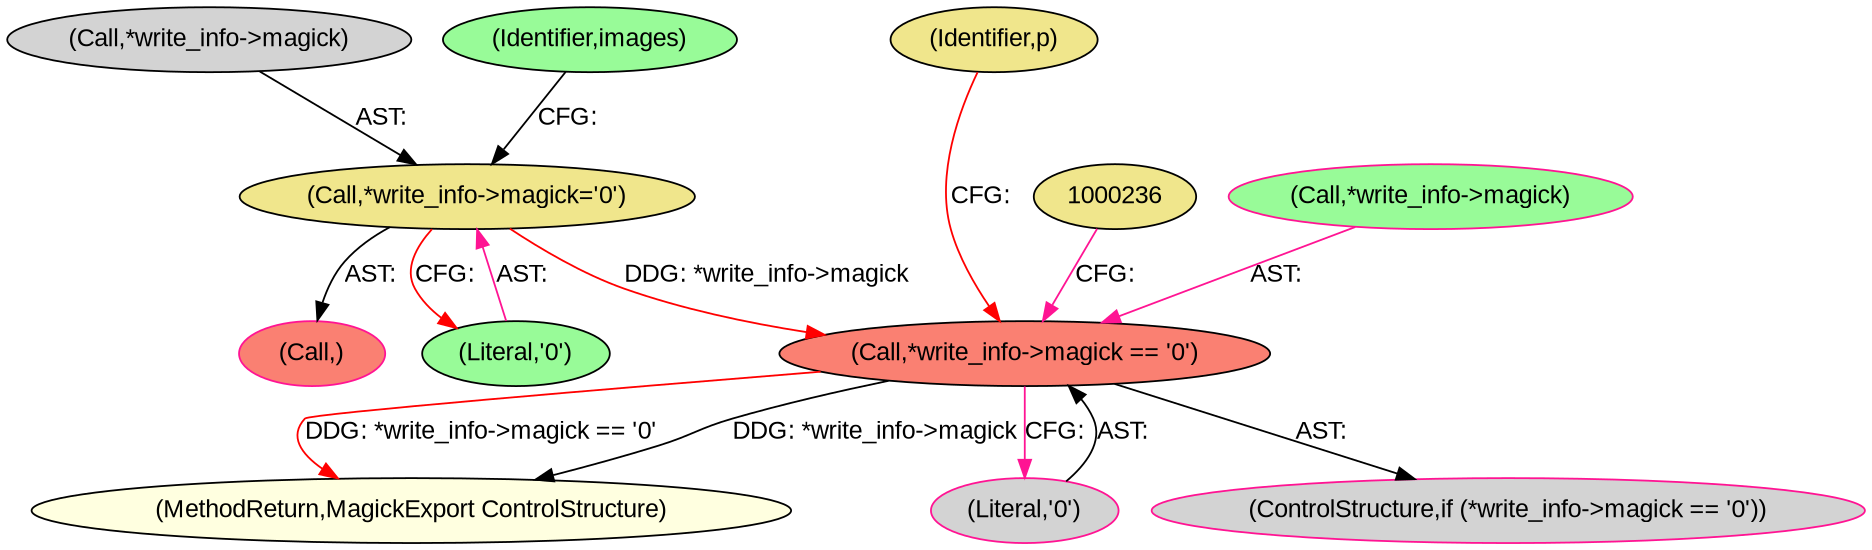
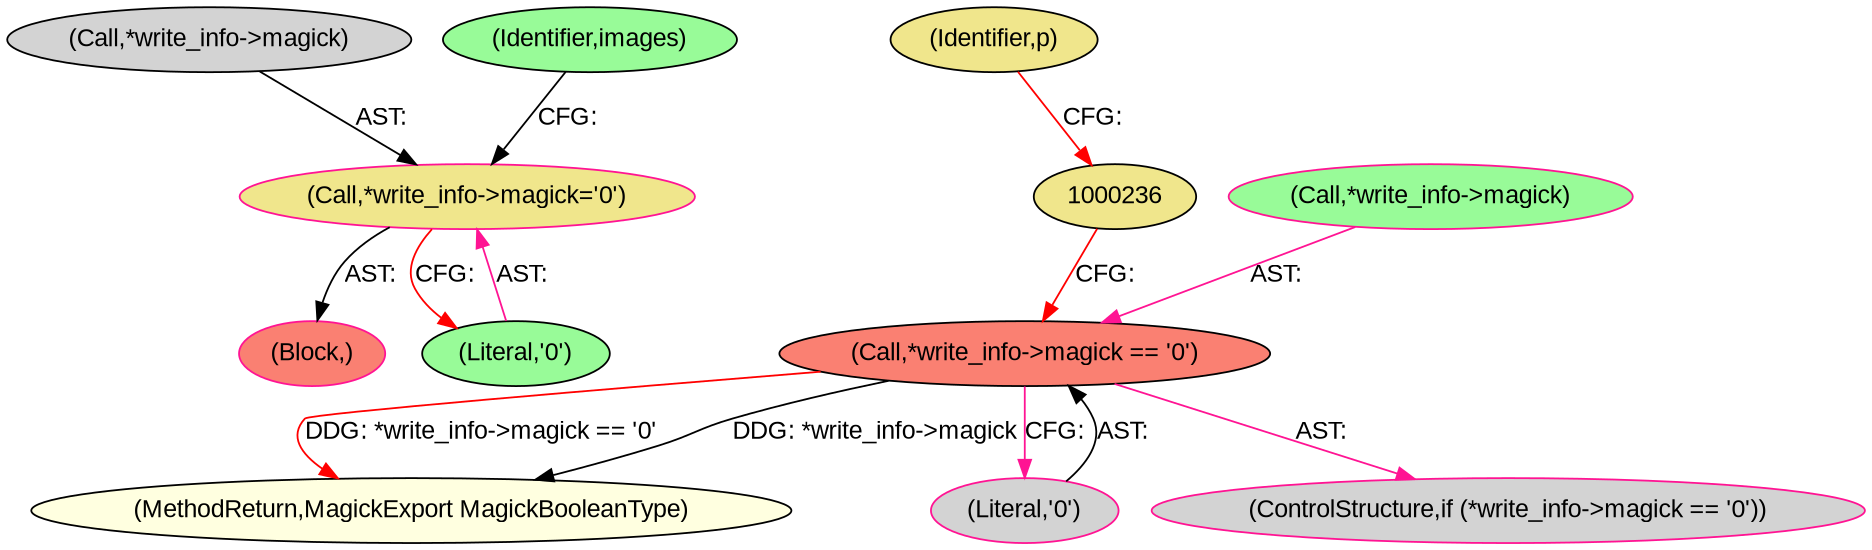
(946, 192) -> (1049, 111)
(467, 197) -> (467, 197)
(1075, 267) -> (1075, 267)
(652, 298) -> none
(312, 354) -> (312, 354)
(1256, 429) -> (1256, 429)
(411, 511) -> (411, 511)
